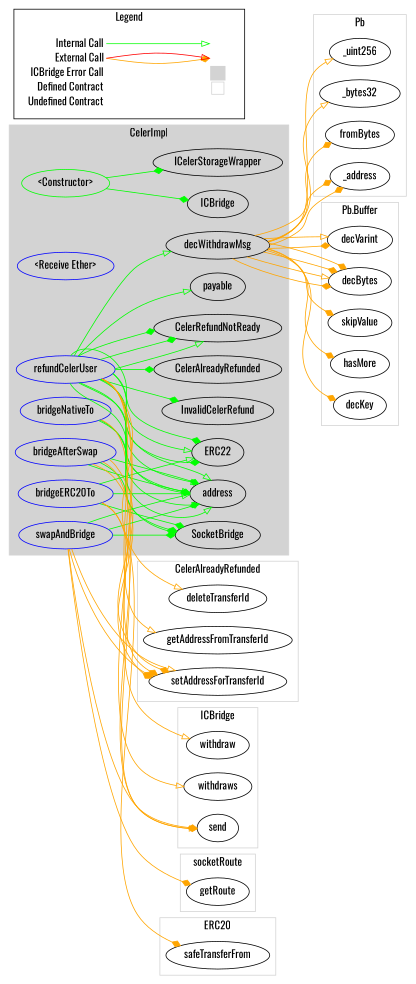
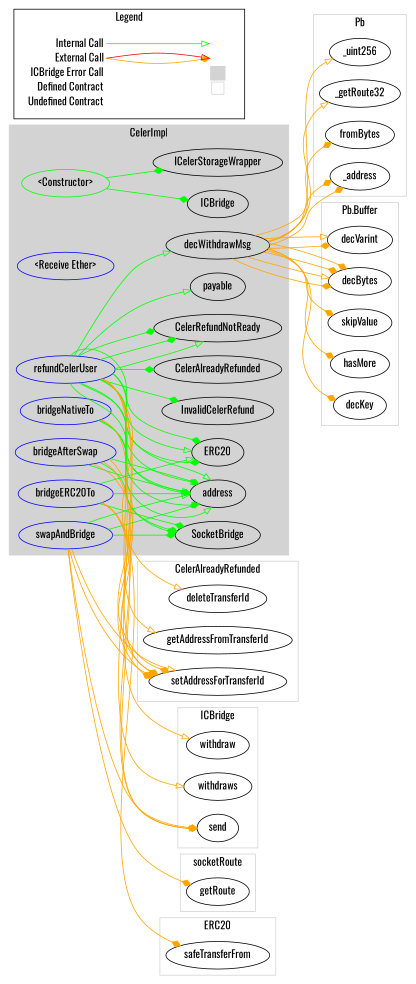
(360, 94) -> (360, 94)
(218, 452) -> (218, 452)
none -> (126, 586)
